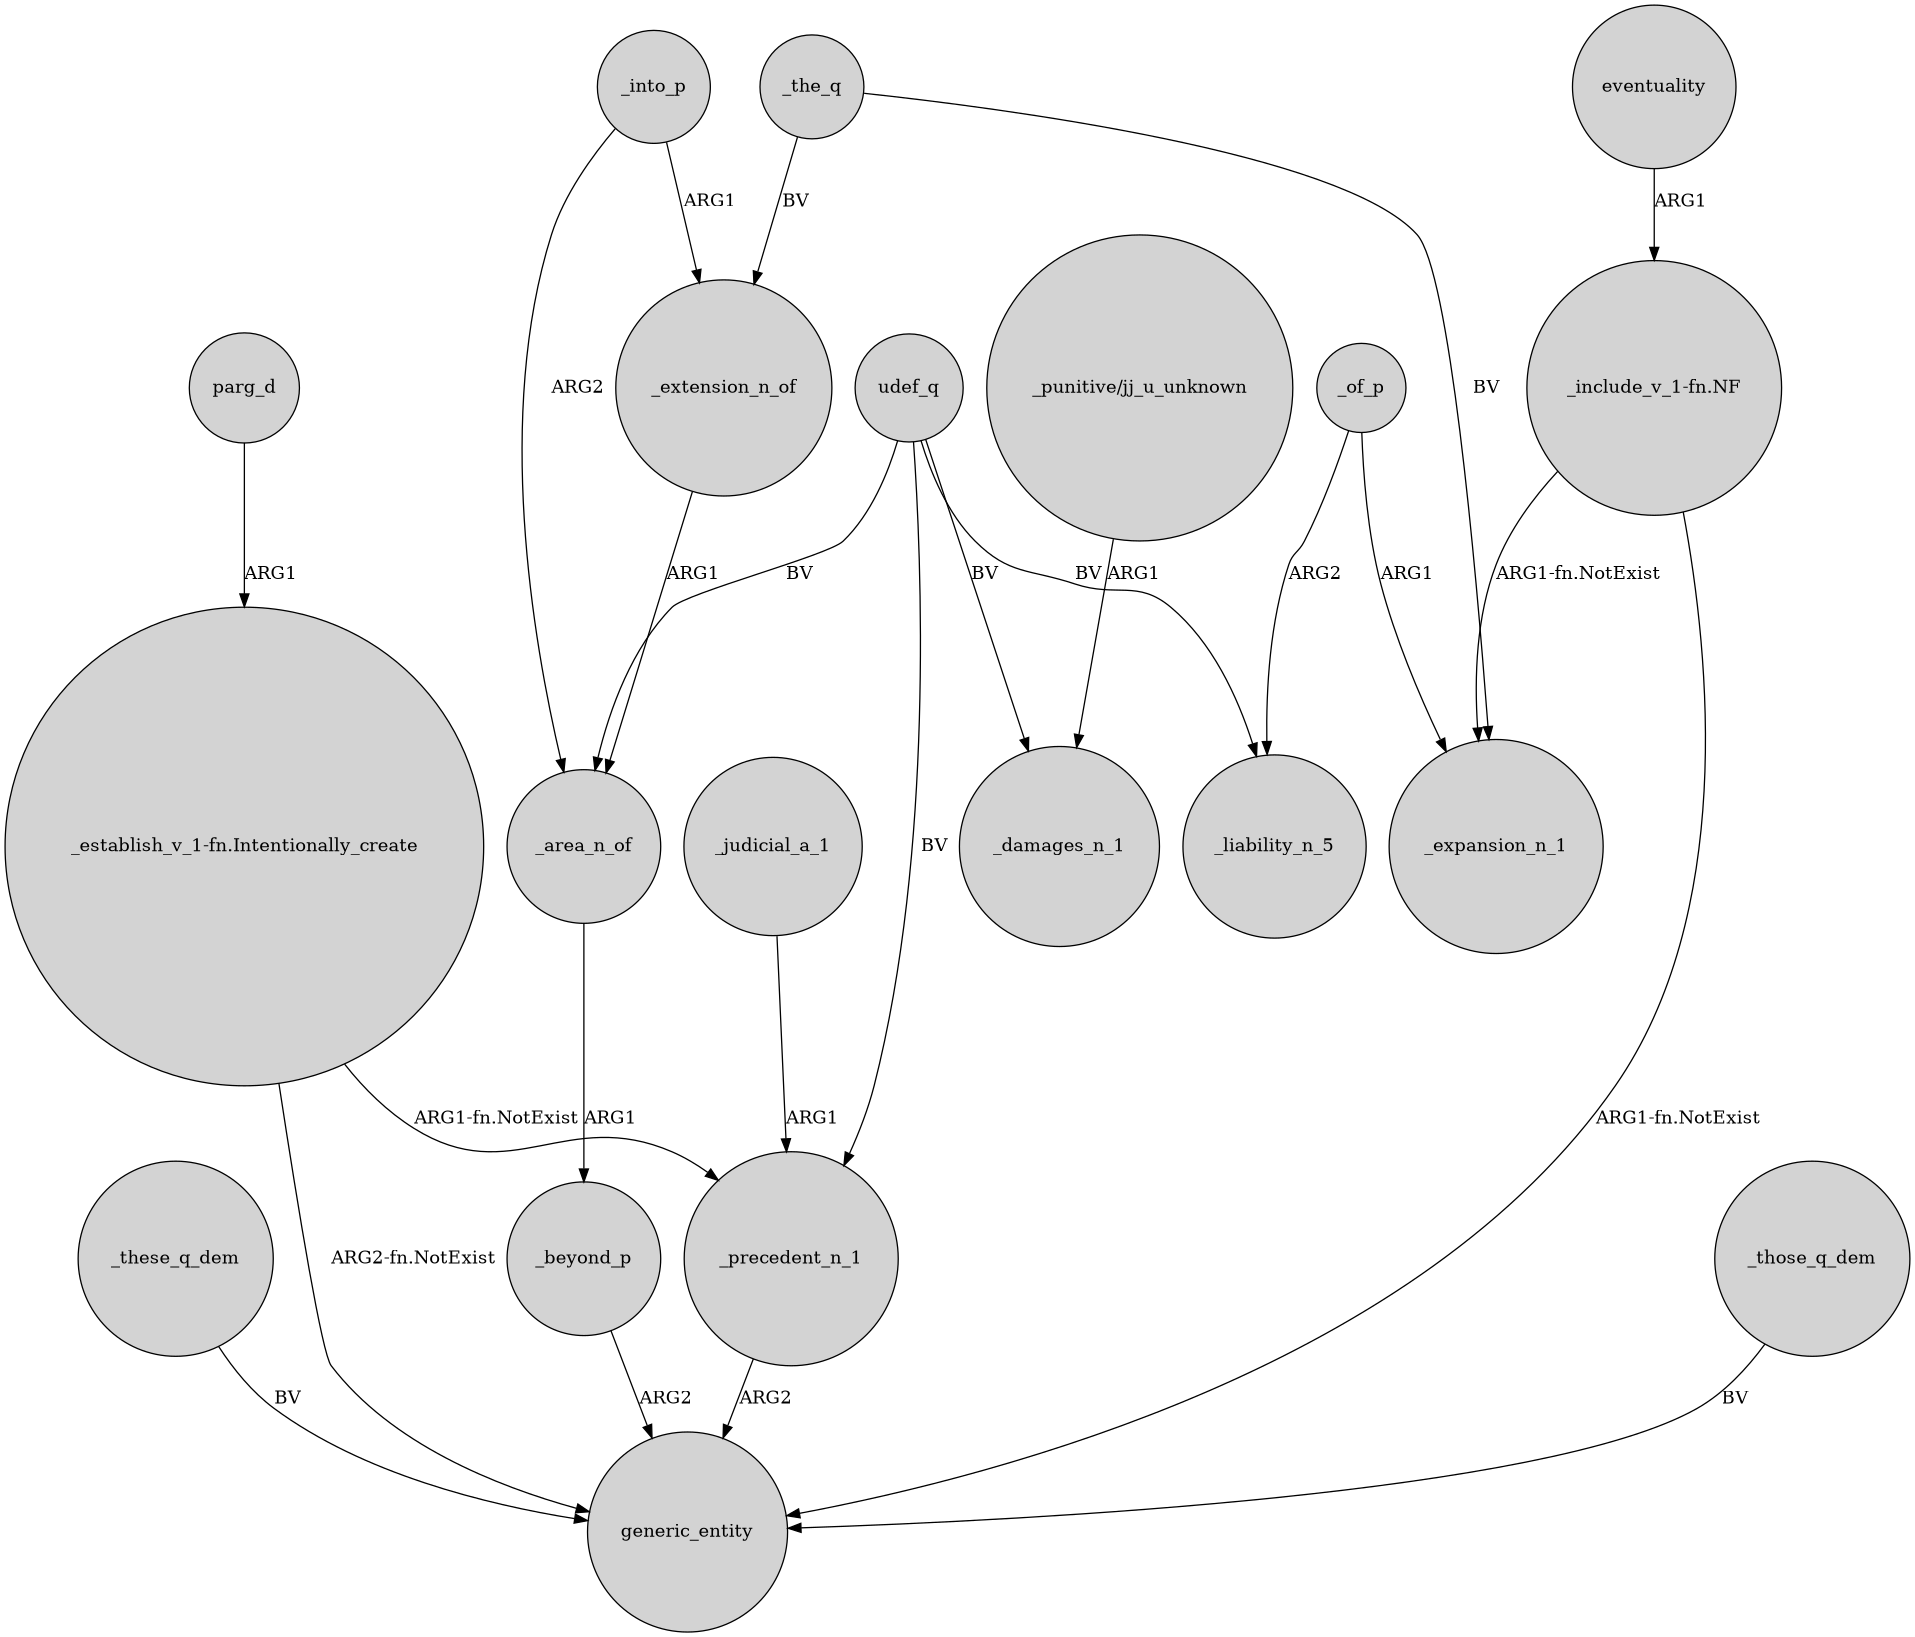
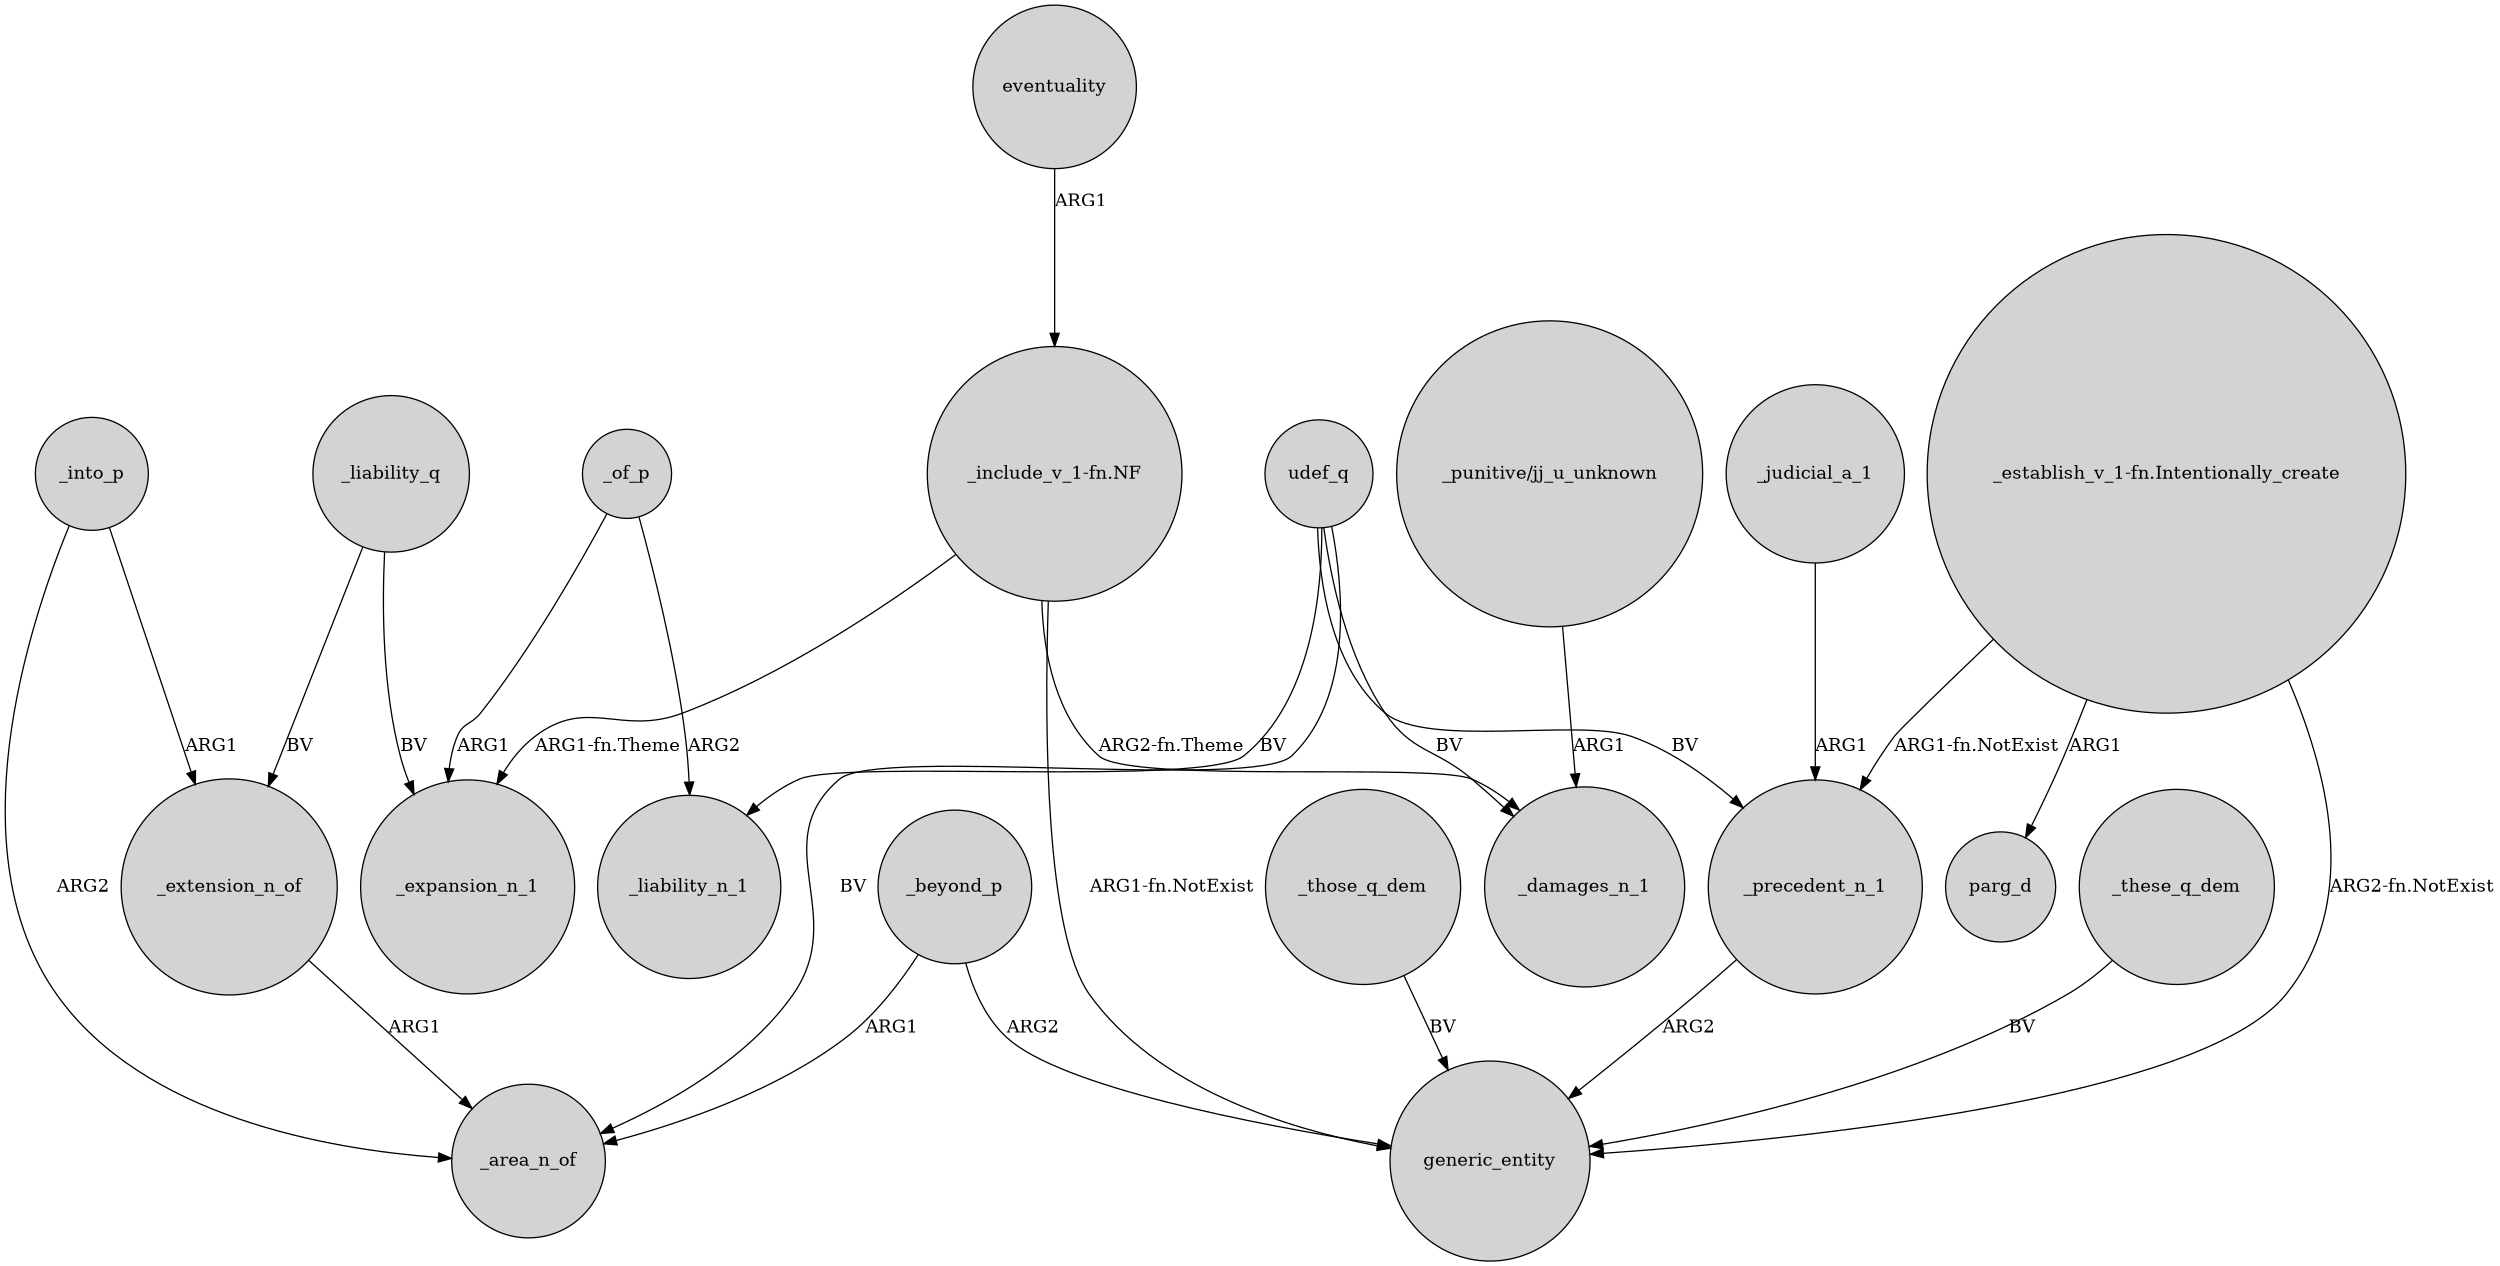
(812, 87) -> (391, 474)
(244, 518) -> (2061, 763)
(1578, 574) -> (608, 746)
none -> (1280, 772)
(1275, 846) -> (689, 887)
(584, 1046) -> (786, 1076)
